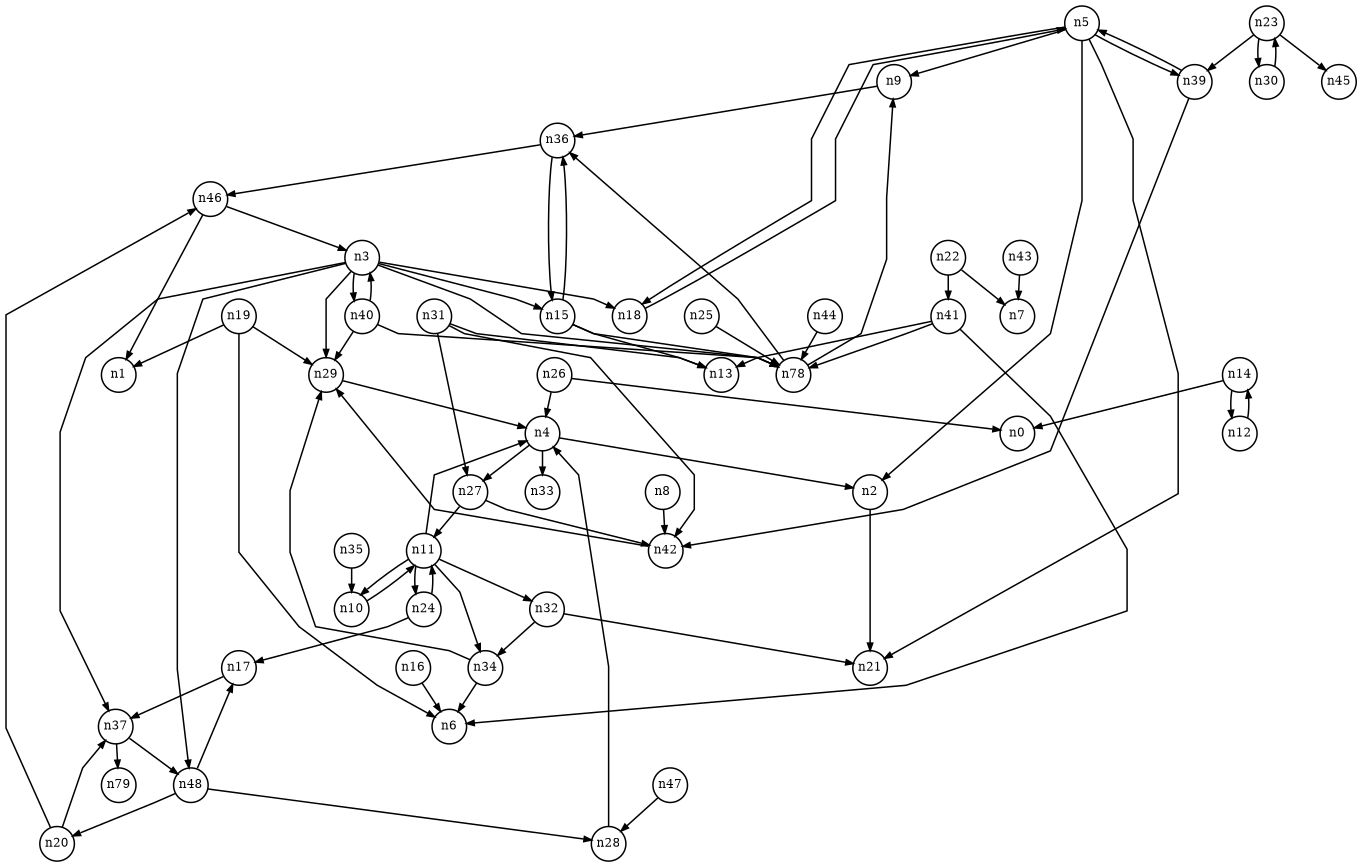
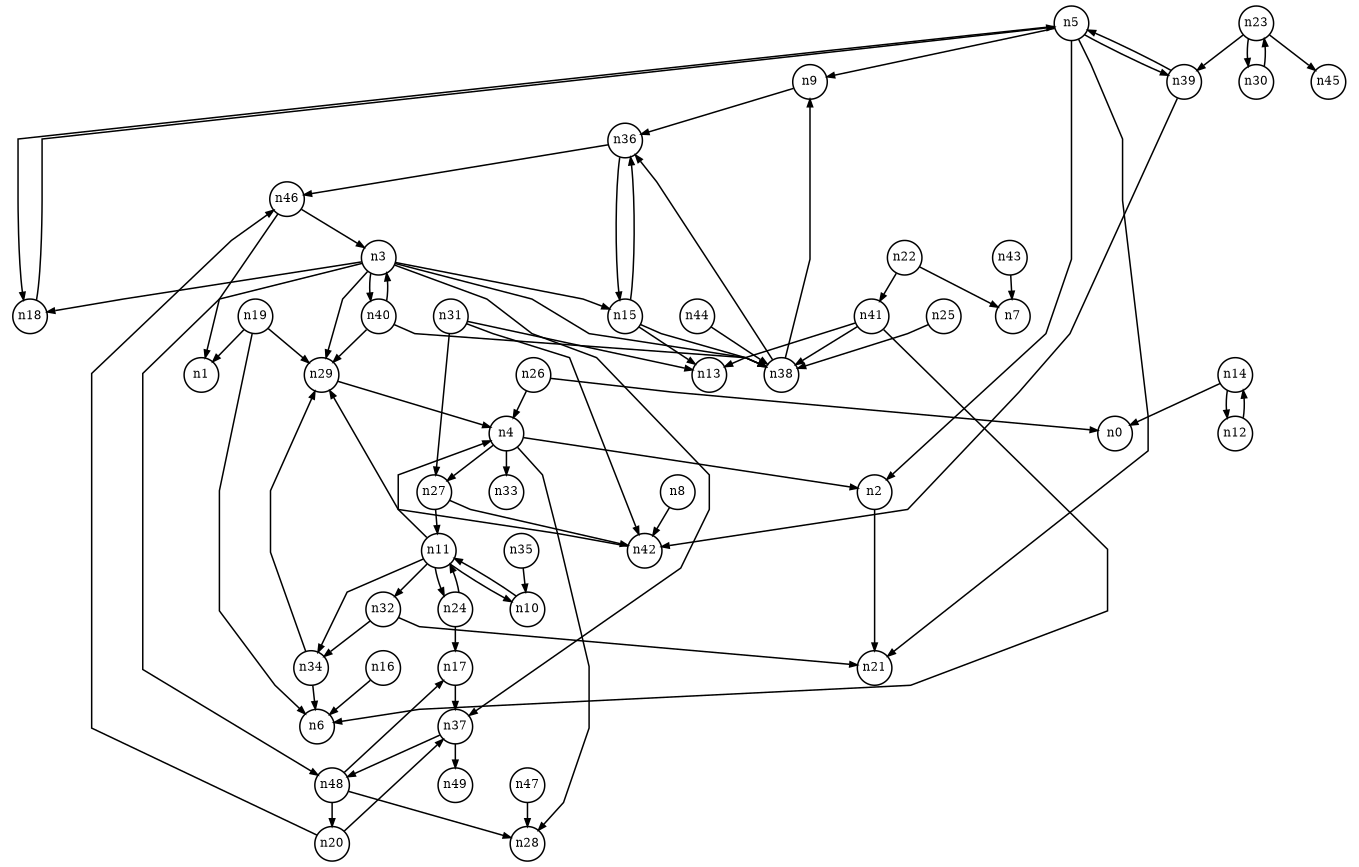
(793, 375) -> (781, 375)
(604, 635) -> (579, 625)
(119, 785) -> (455, 785)
